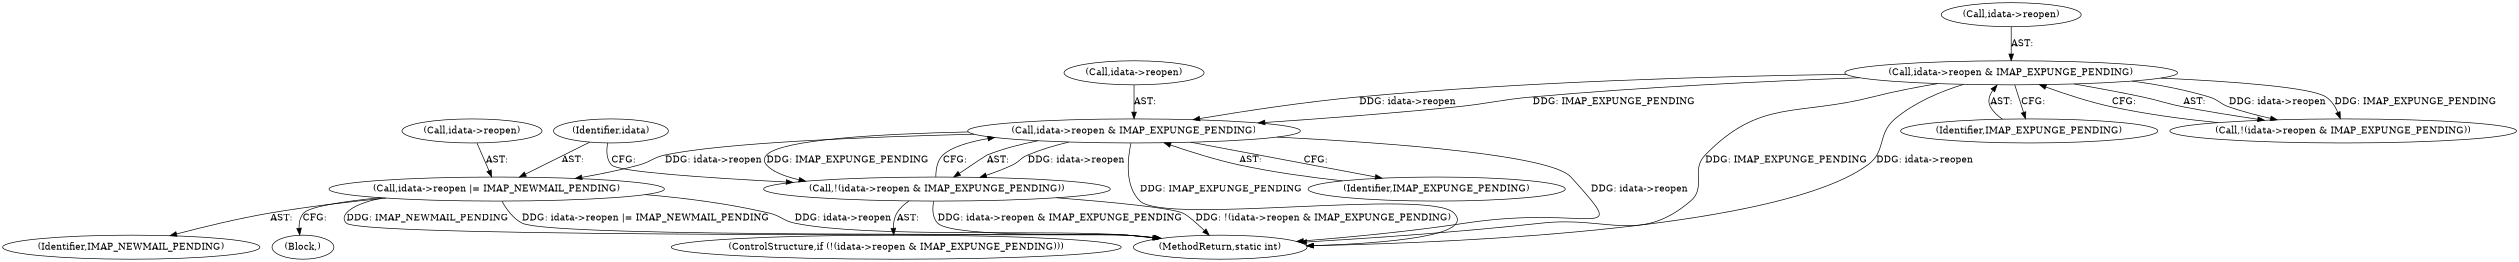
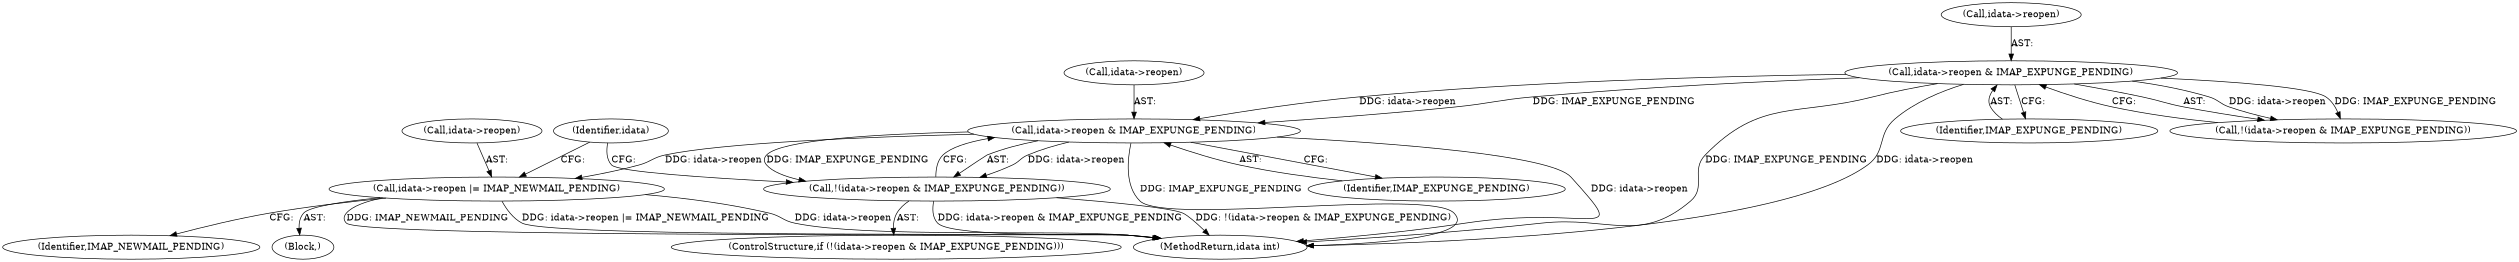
(575, 160) -> (575, 160)
(283, 218) -> (283, 218)
(316, 218) -> (316, 218)
(1220, 247) -> (1220, 247)
